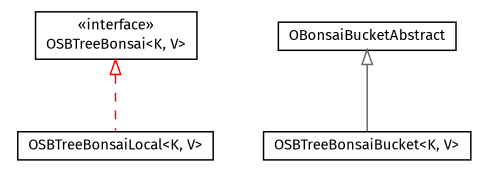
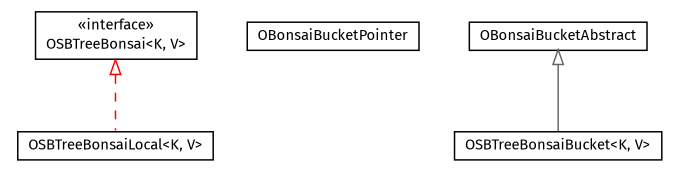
none -> (333, 36)
